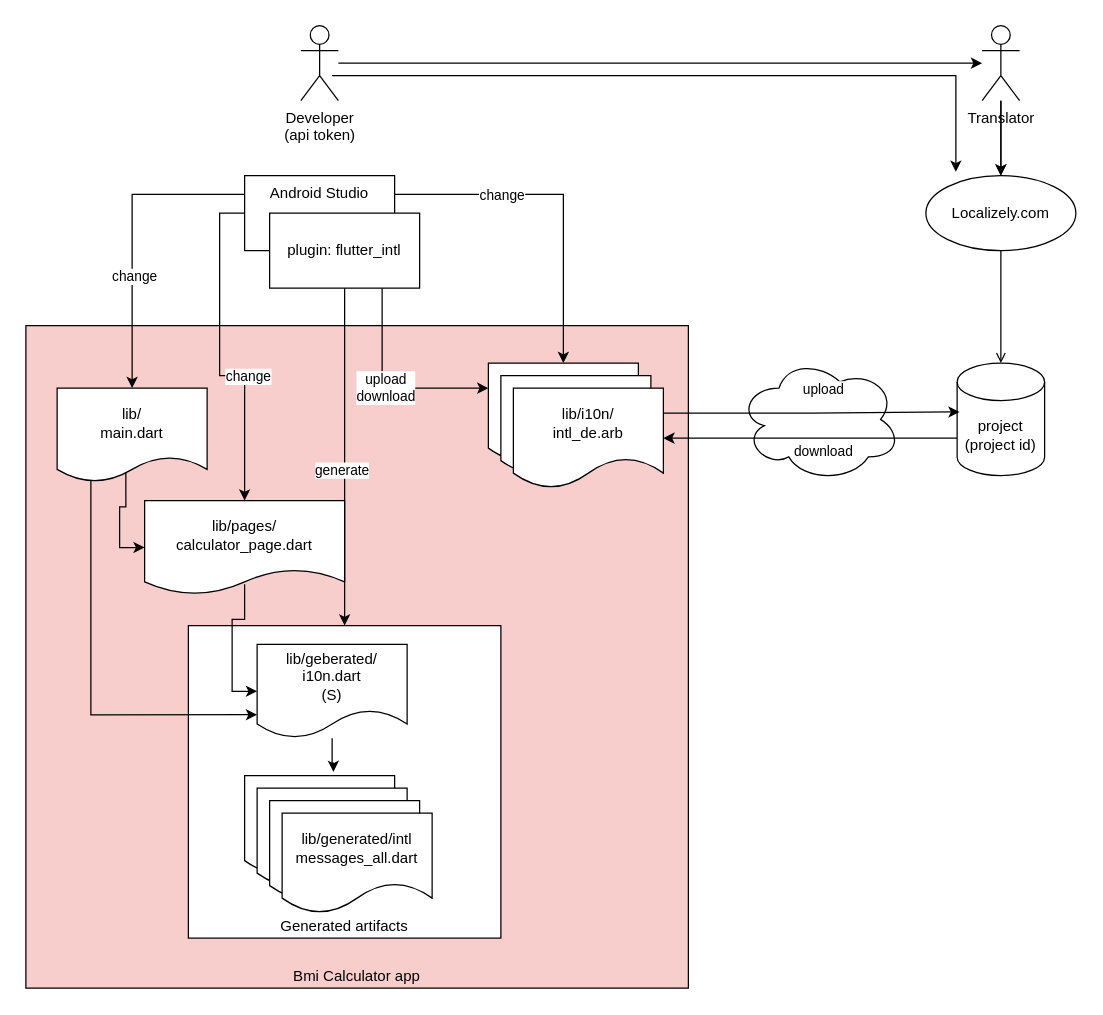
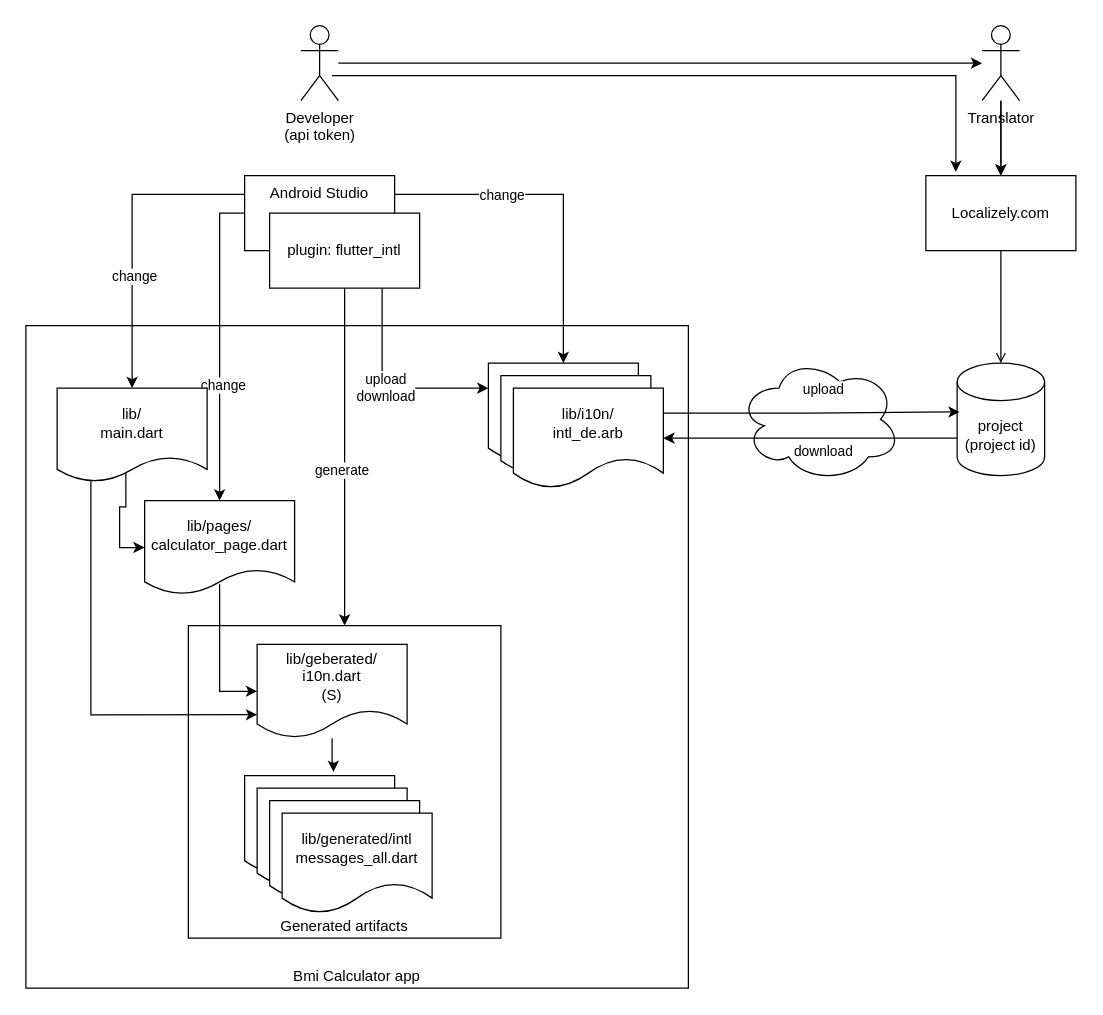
(1001, 213) -> (1001, 213)
(244, 548) -> (219, 548)
(357, 975) -> (357, 975)
